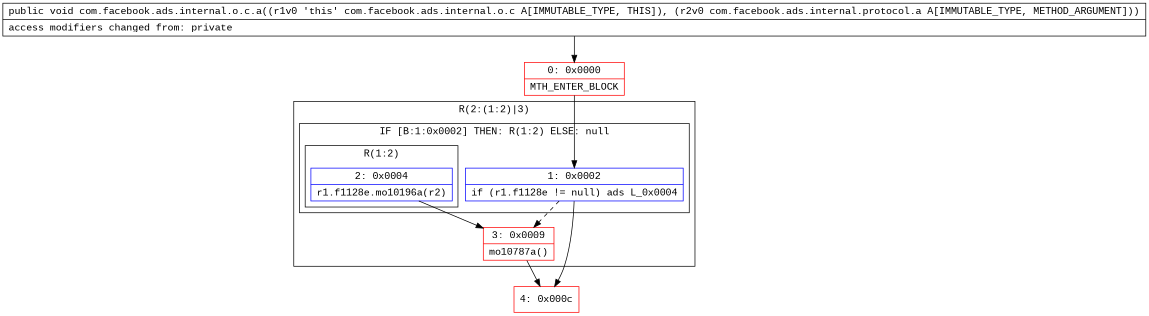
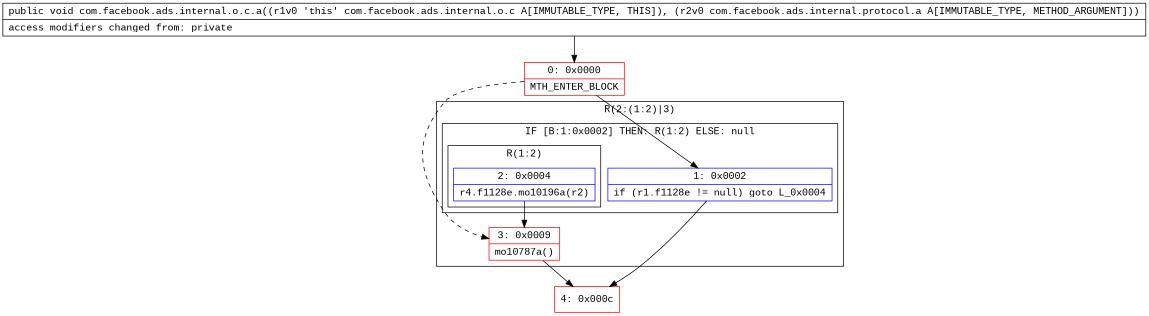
(382, 192) -> (524, 192)
(574, 192) -> (720, 192)
(552, 208) -> (425, 138)
